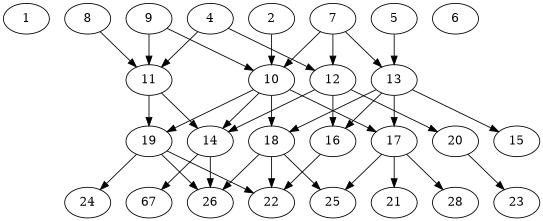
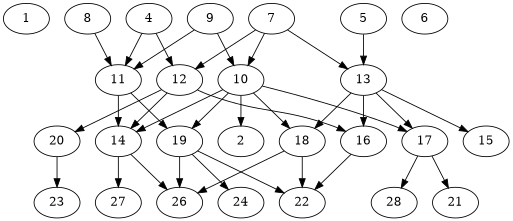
(272, 44) -> (241, 110)
(149, 203) -> (118, 203)
(333, 203) -> none
